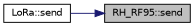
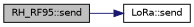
(83, 13) -> (102, 13)
